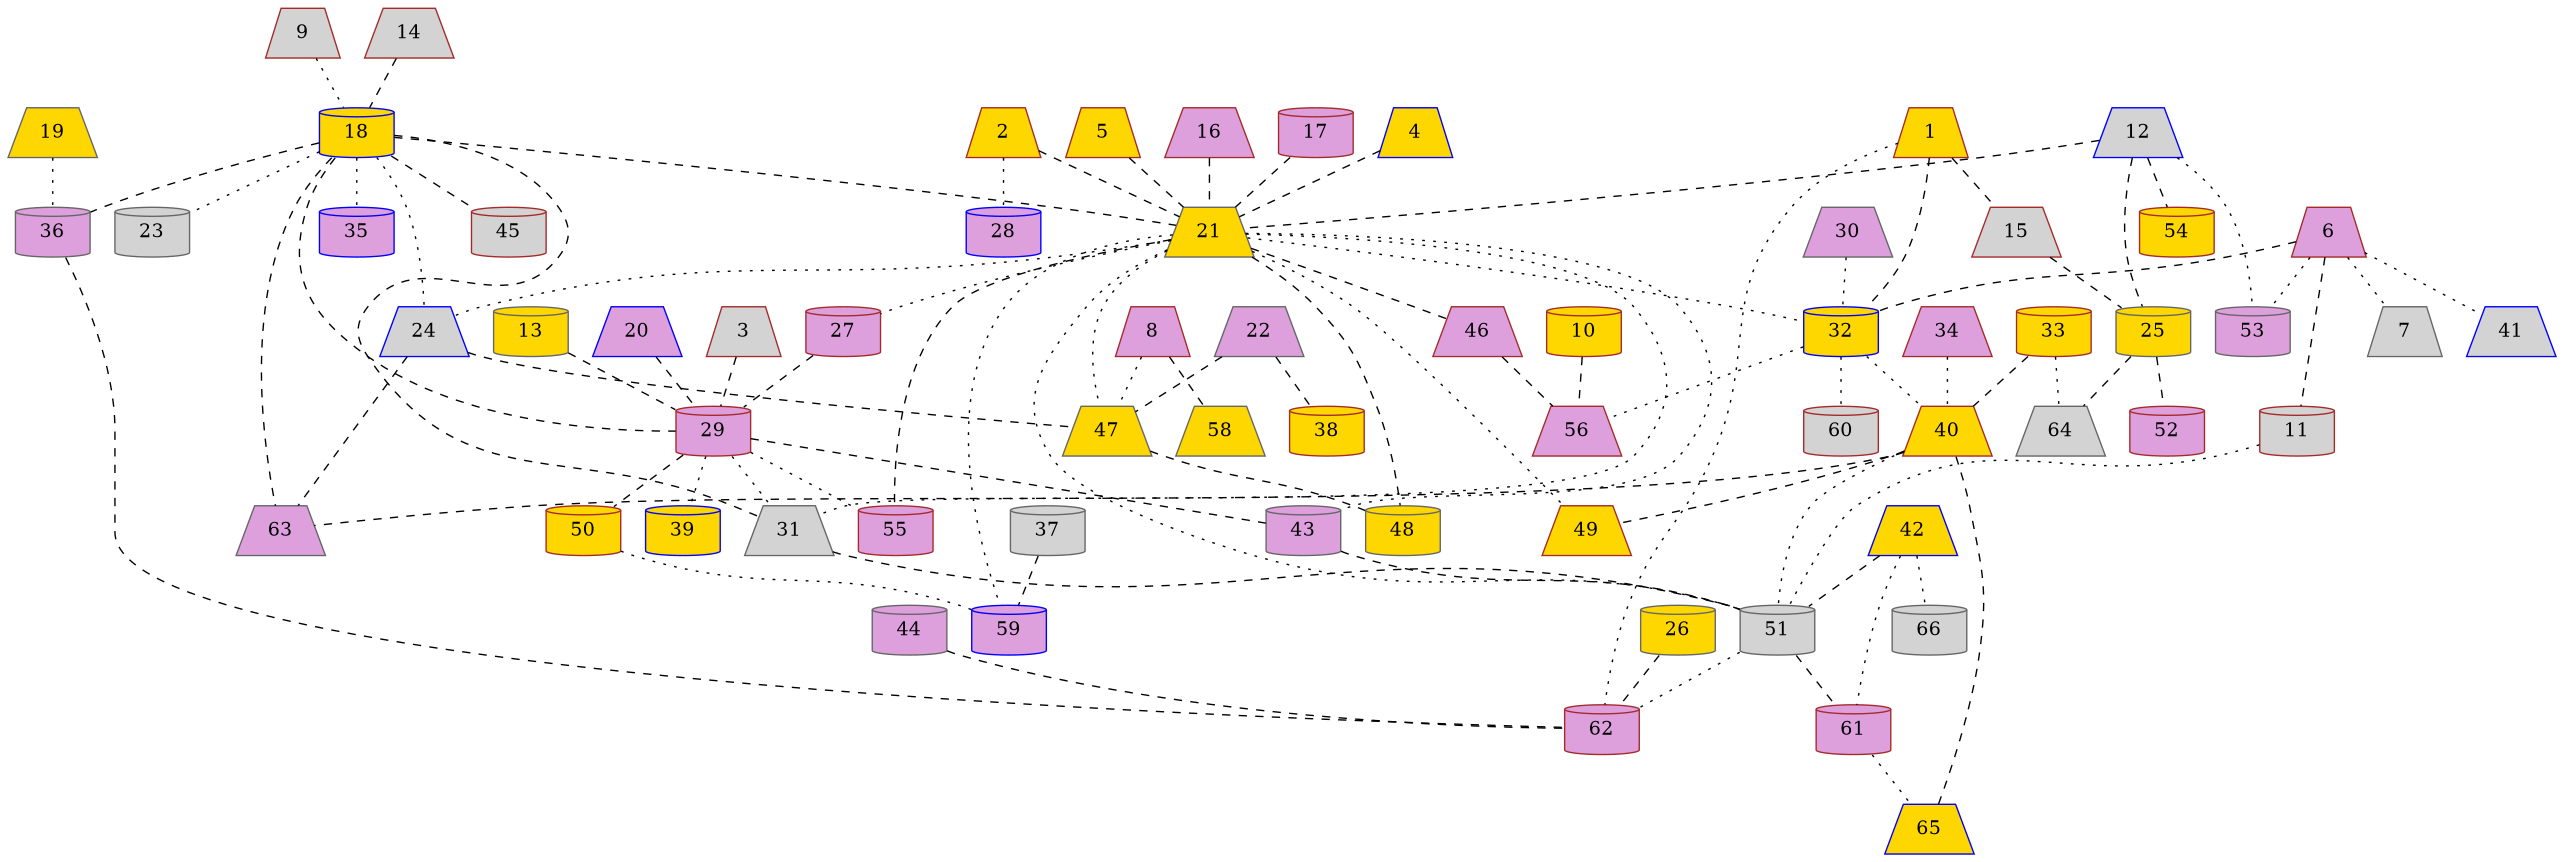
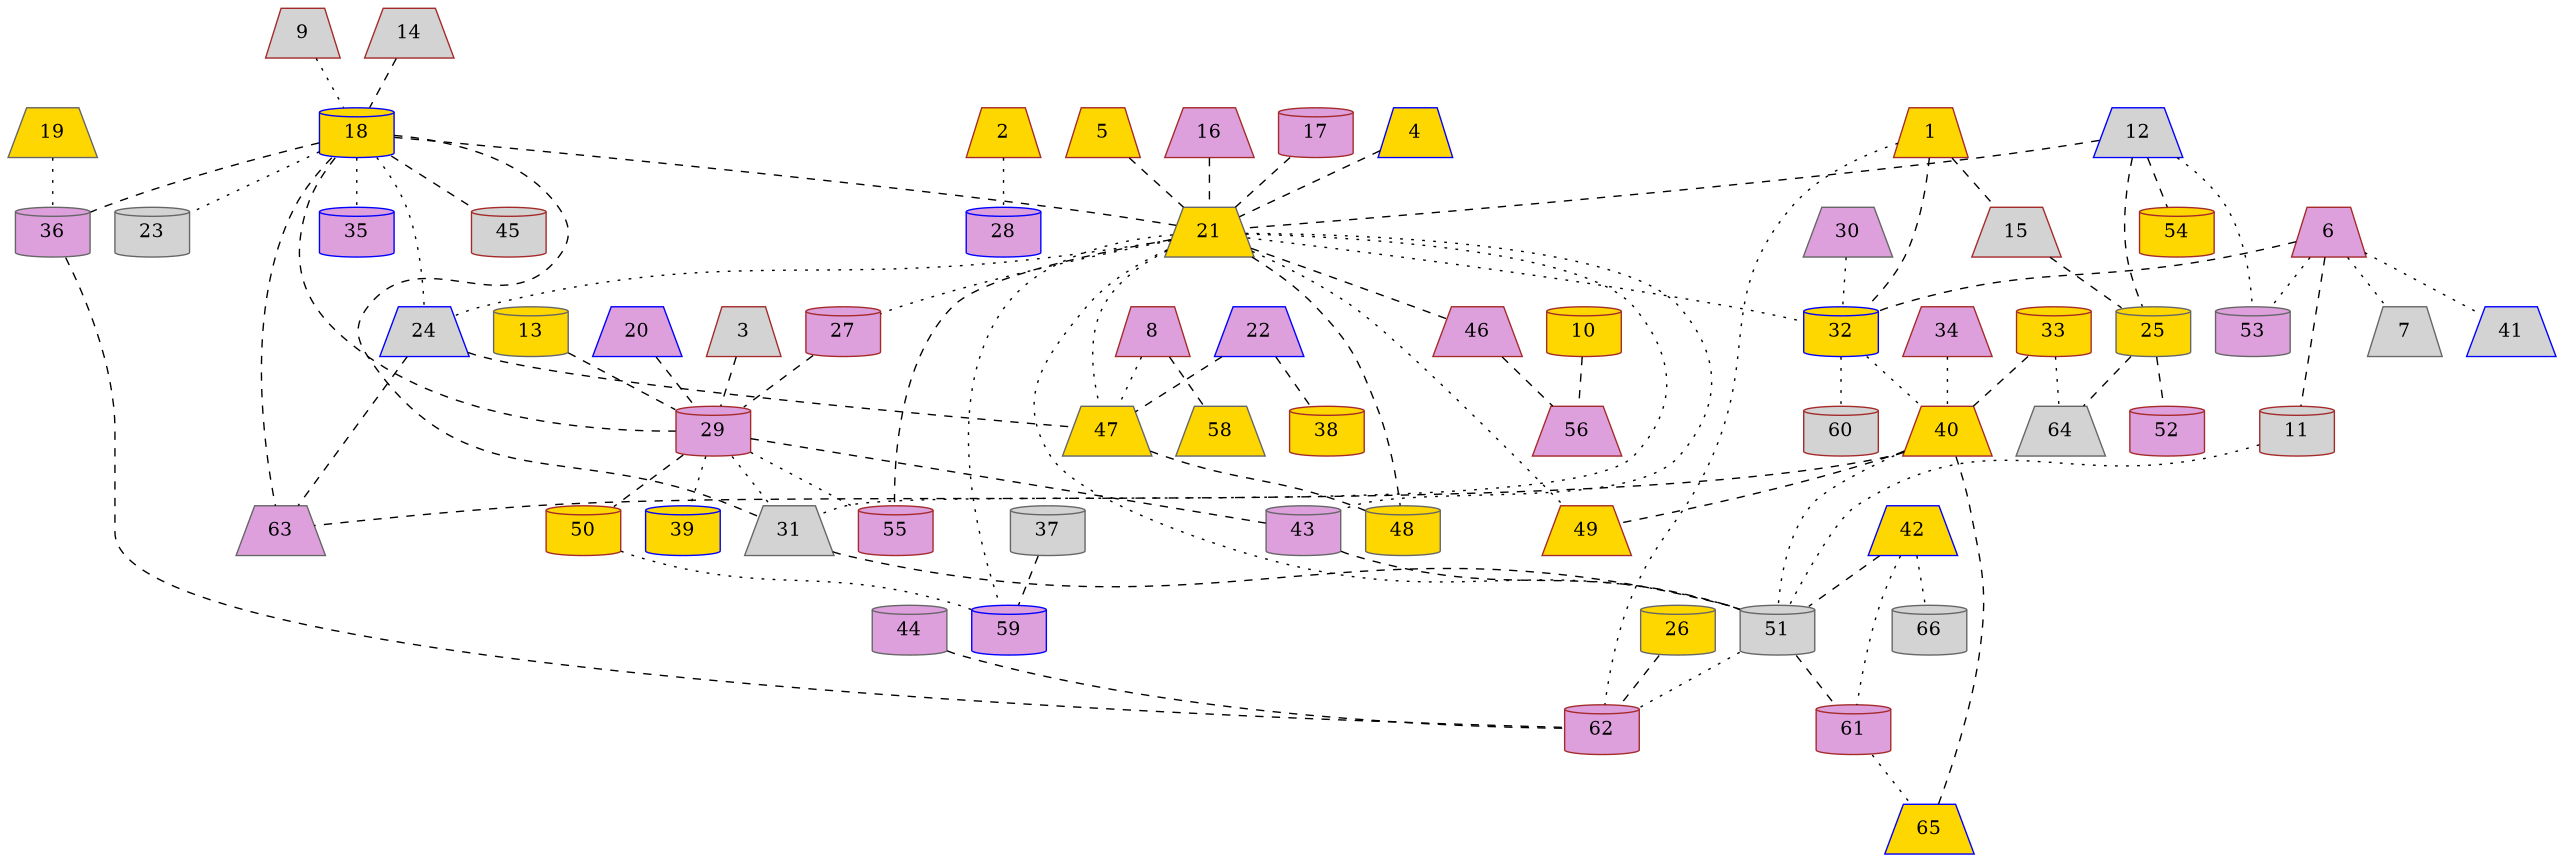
(1109, 184) -> none
(1259, 332) -> (1259, 332)
(1701, 384) -> none
